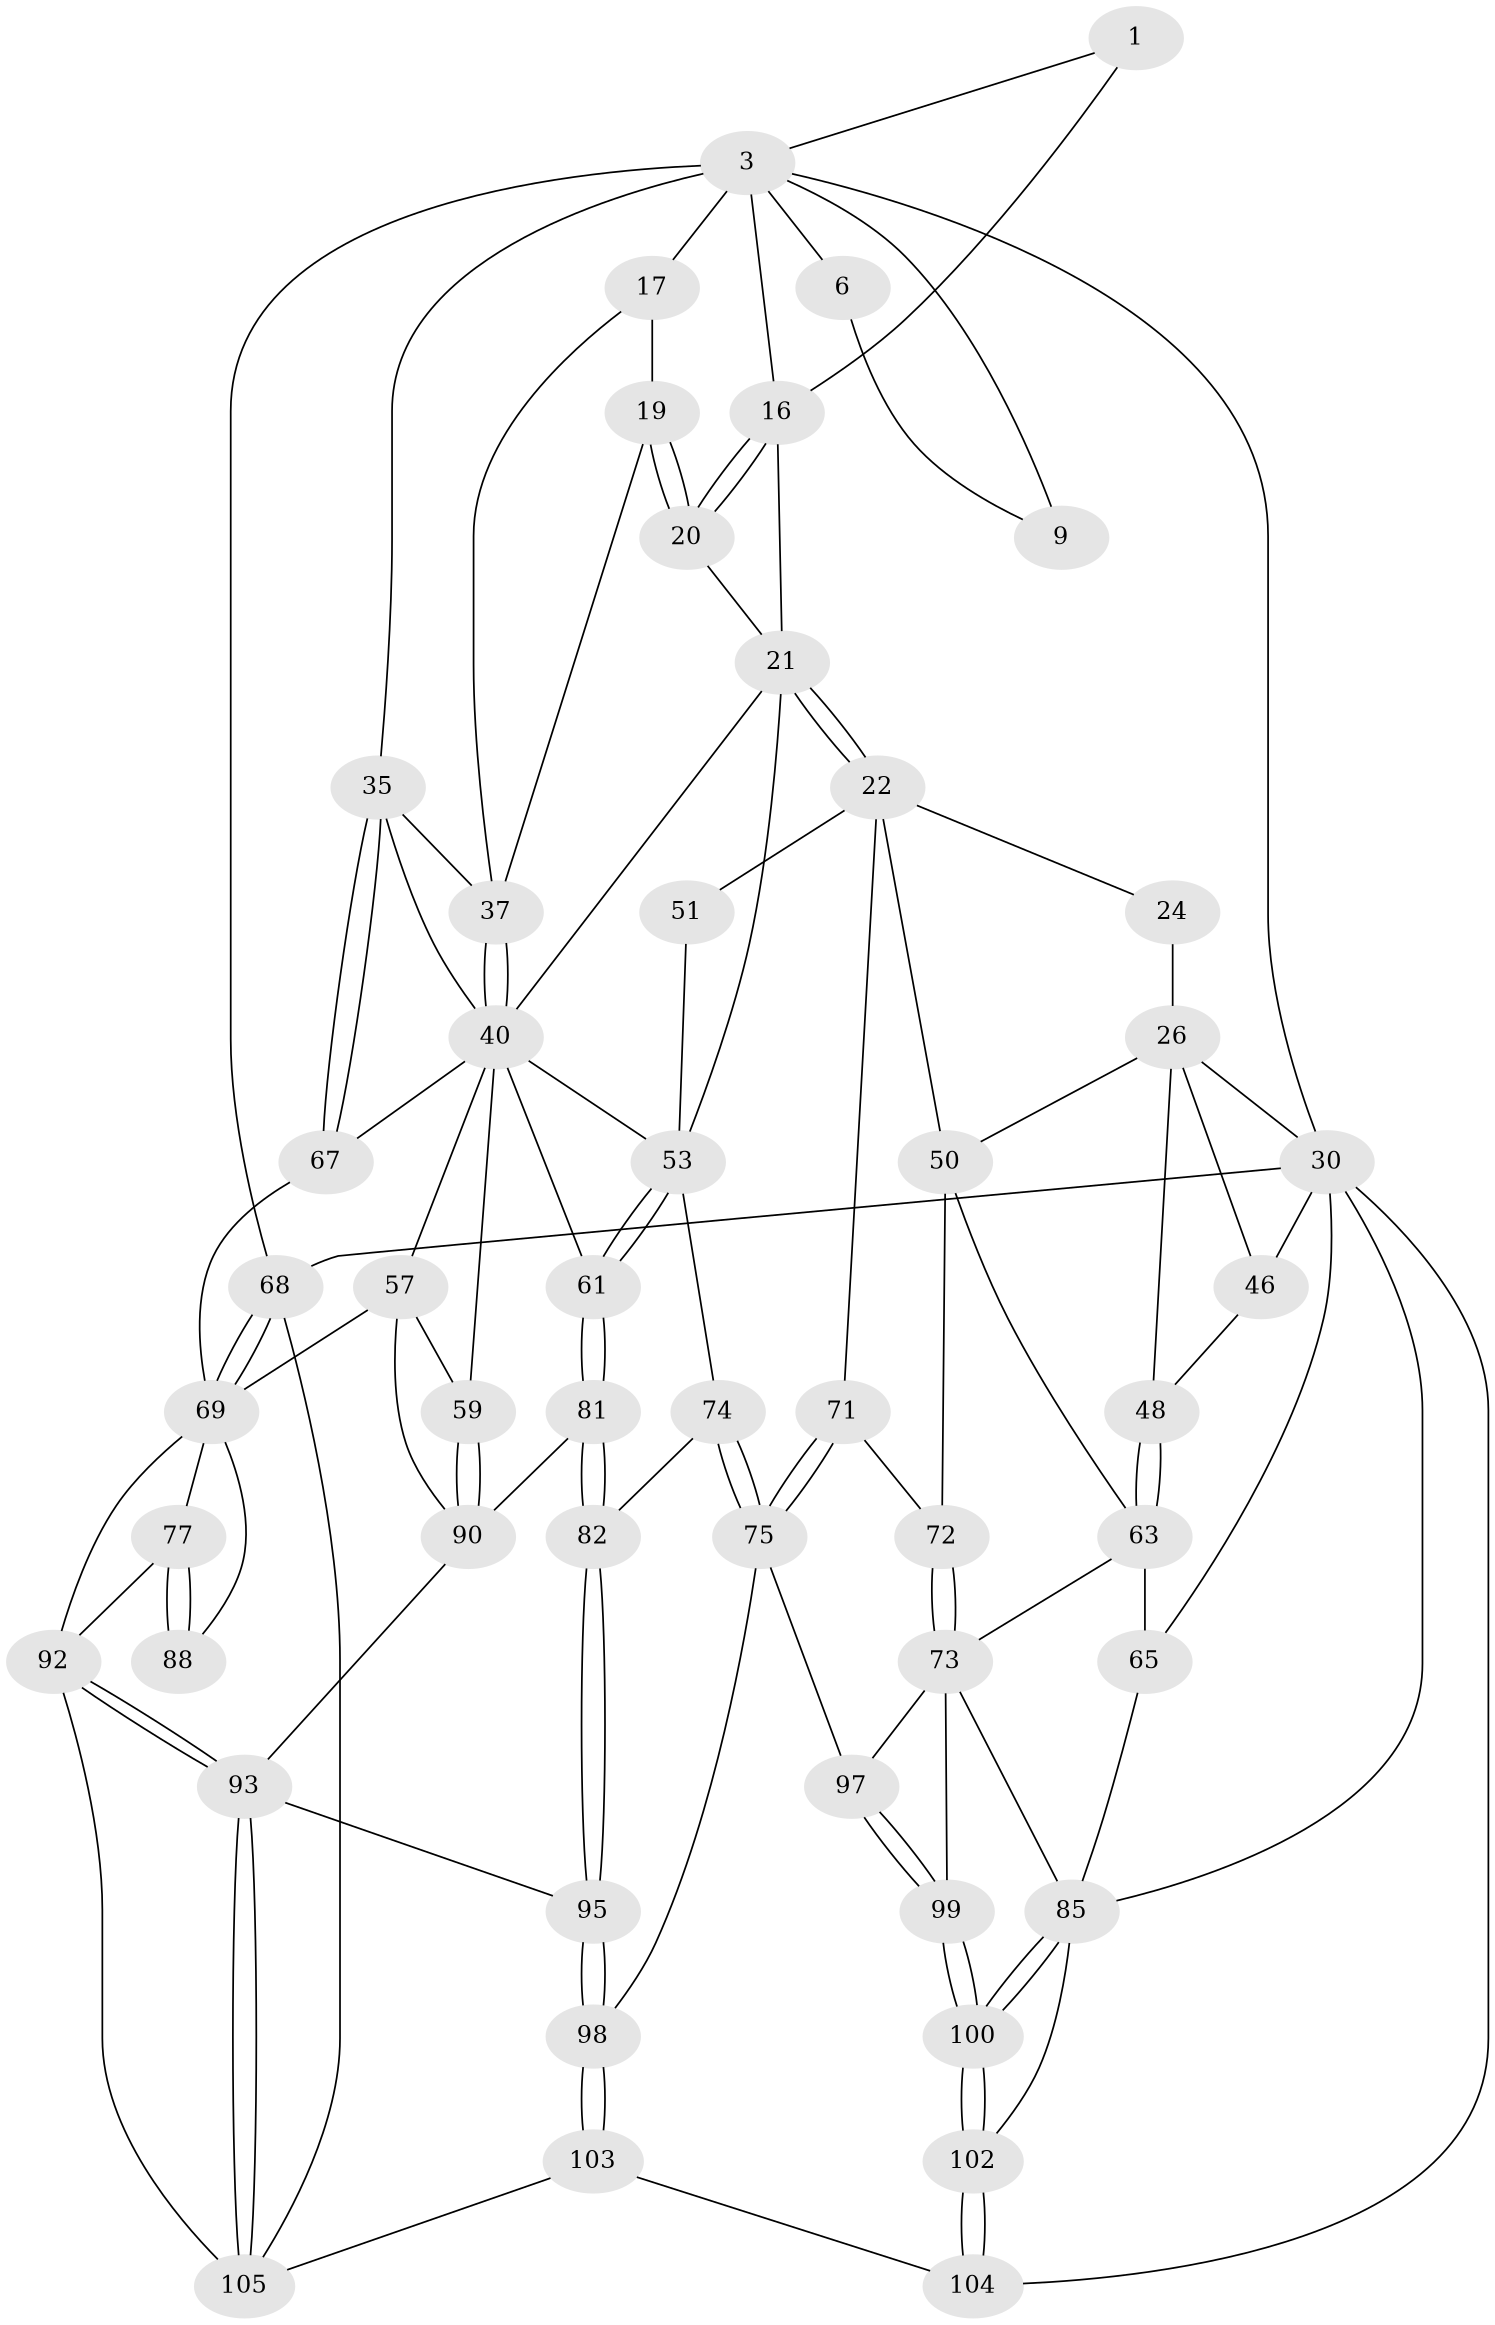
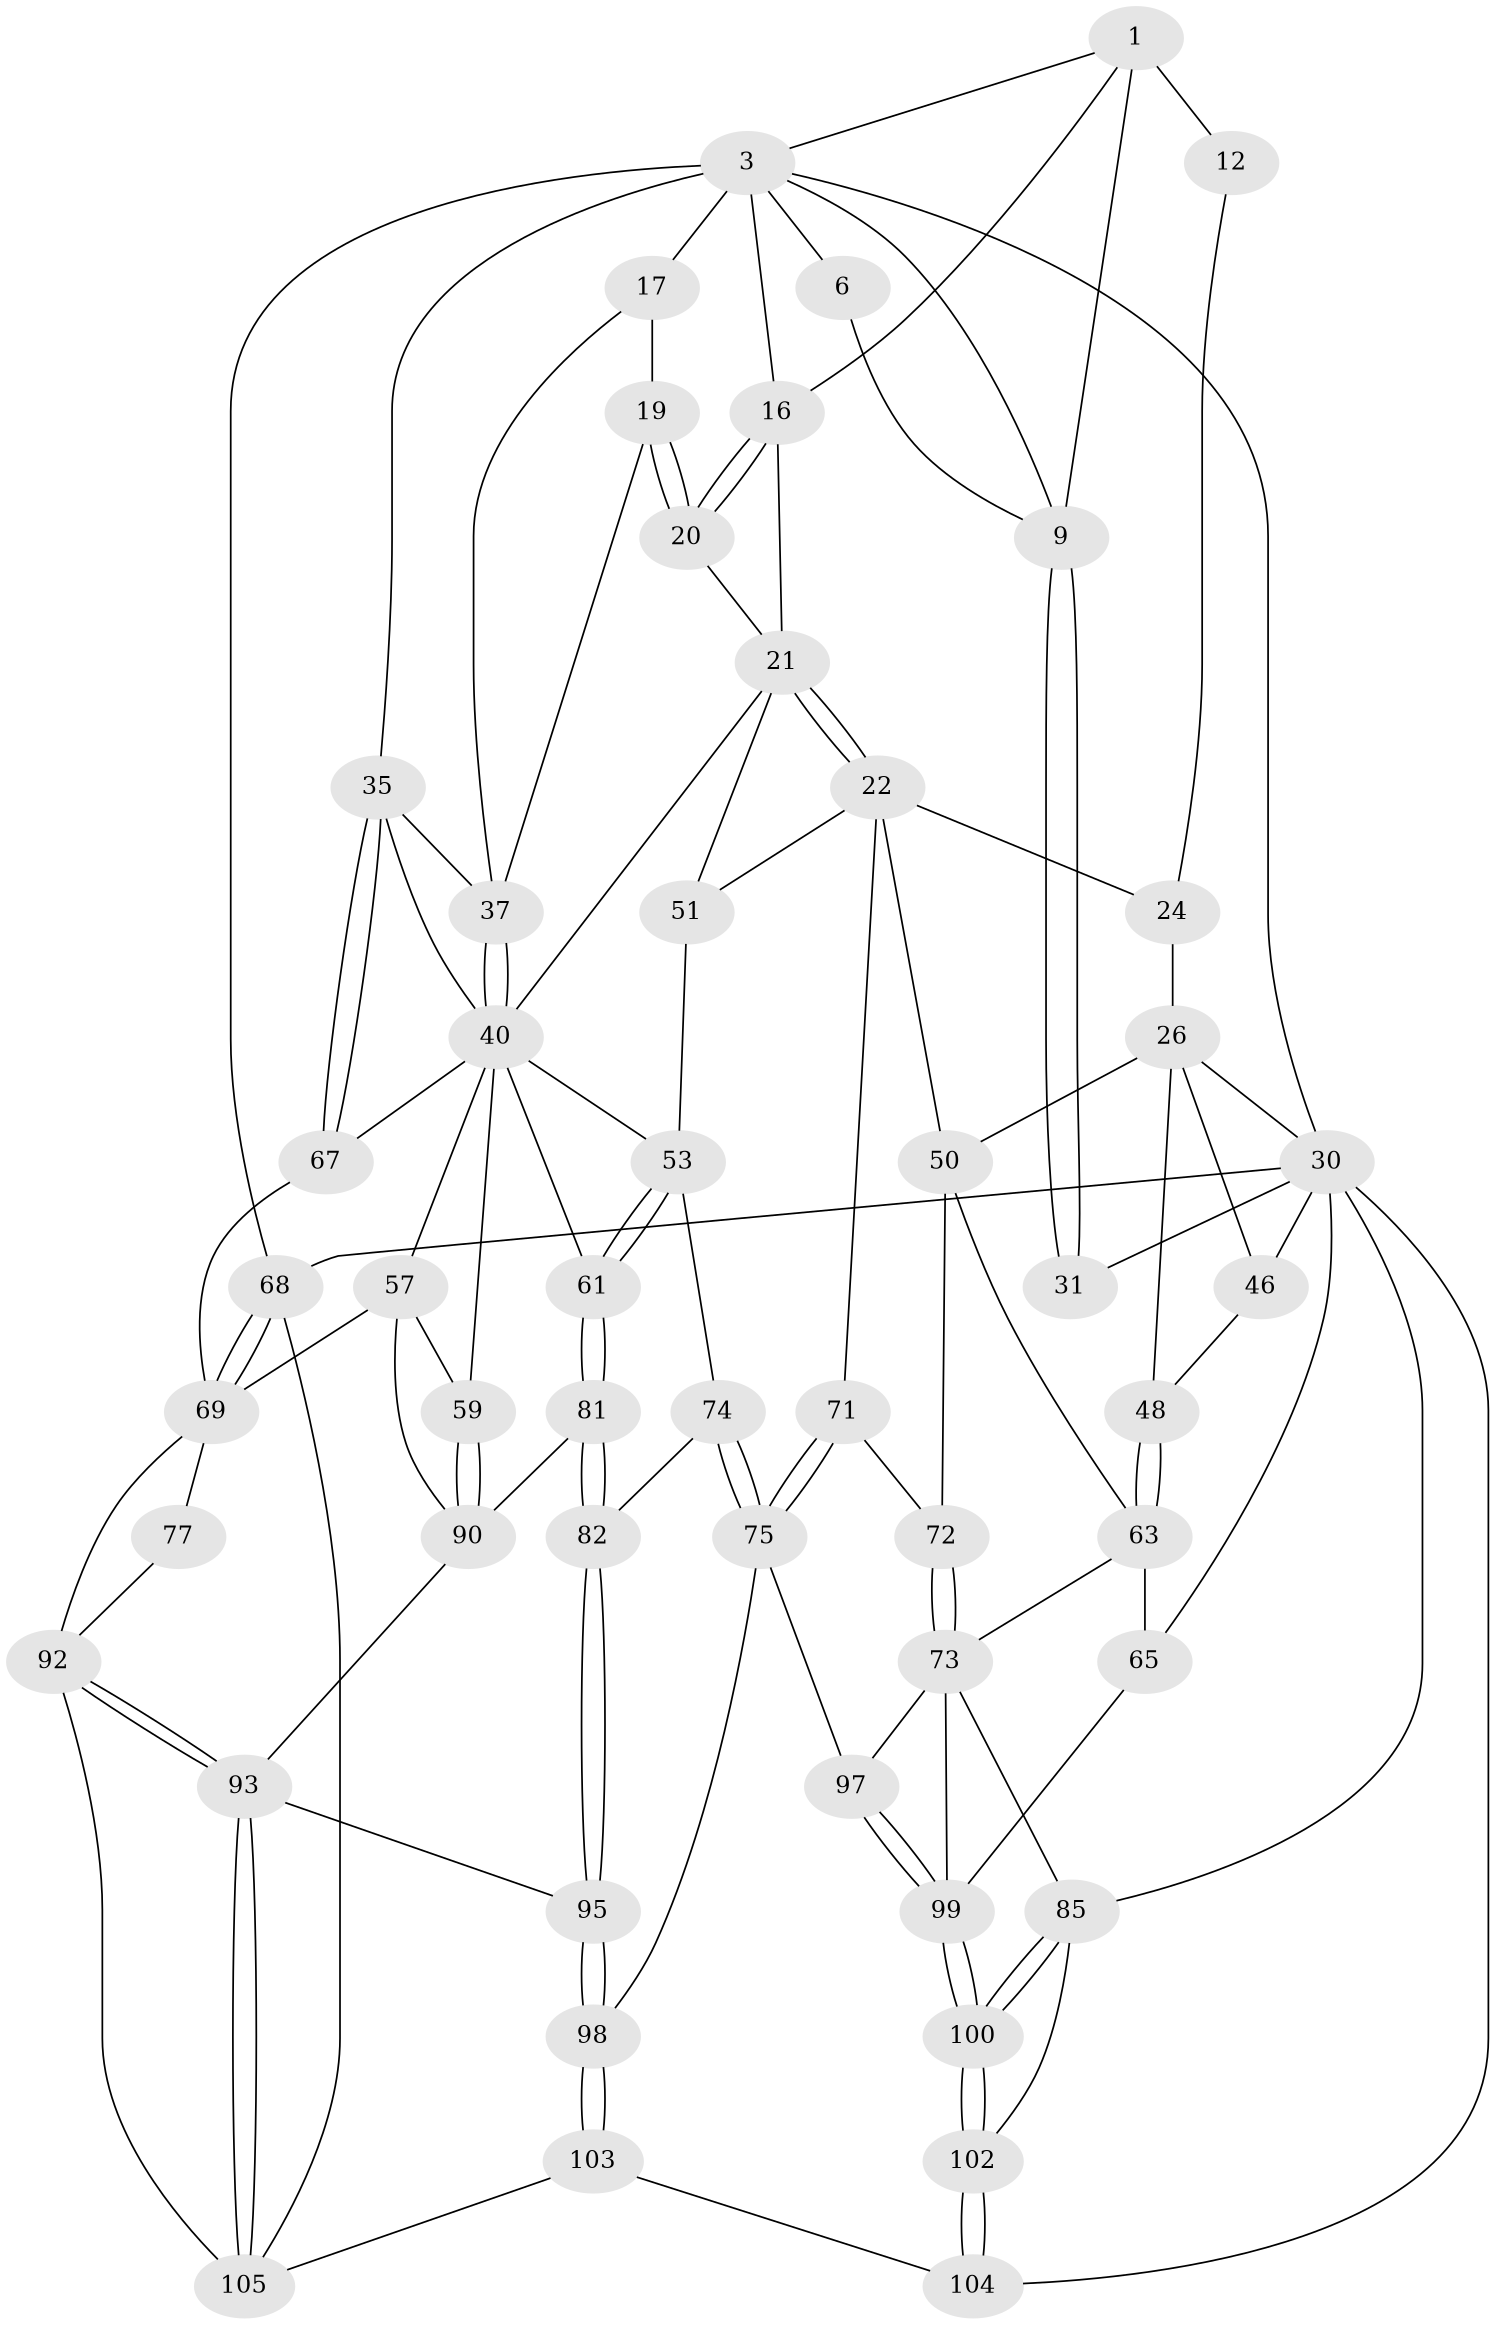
none -> (1232, 163)
none -> (1101, 277)
(755, 917) -> (735, 787)
none -> (1070, 1287)
(179, 1662) -> none
(1112, 1788) -> (1046, 1787)
